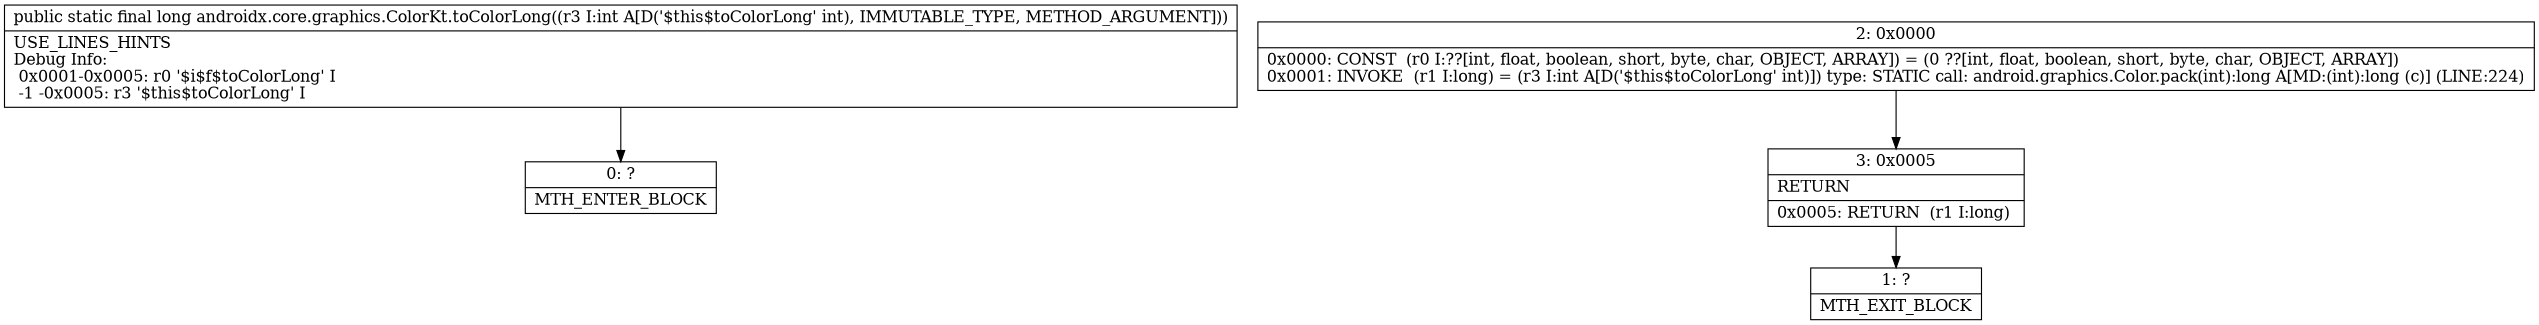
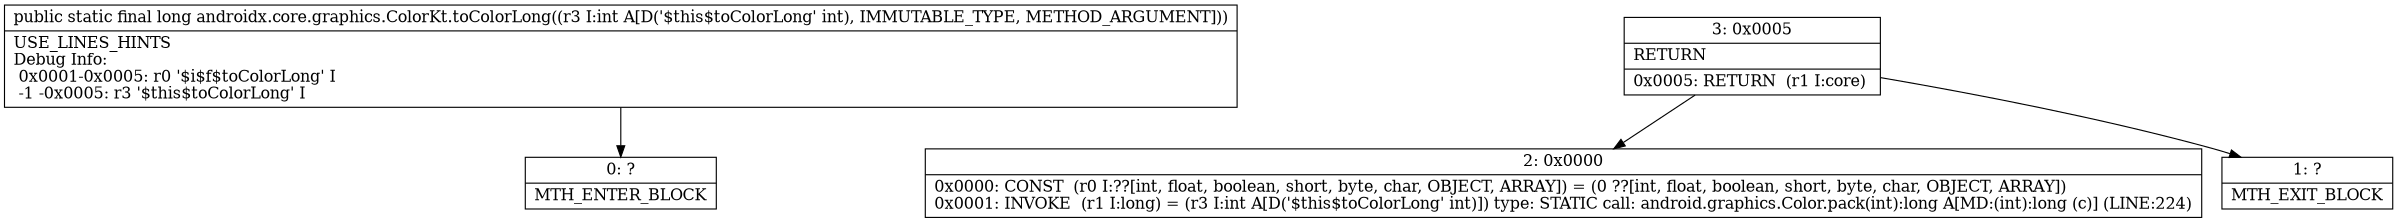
(1896, 114) -> (1659, 119)
(1896, 213) -> (1752, 81)
